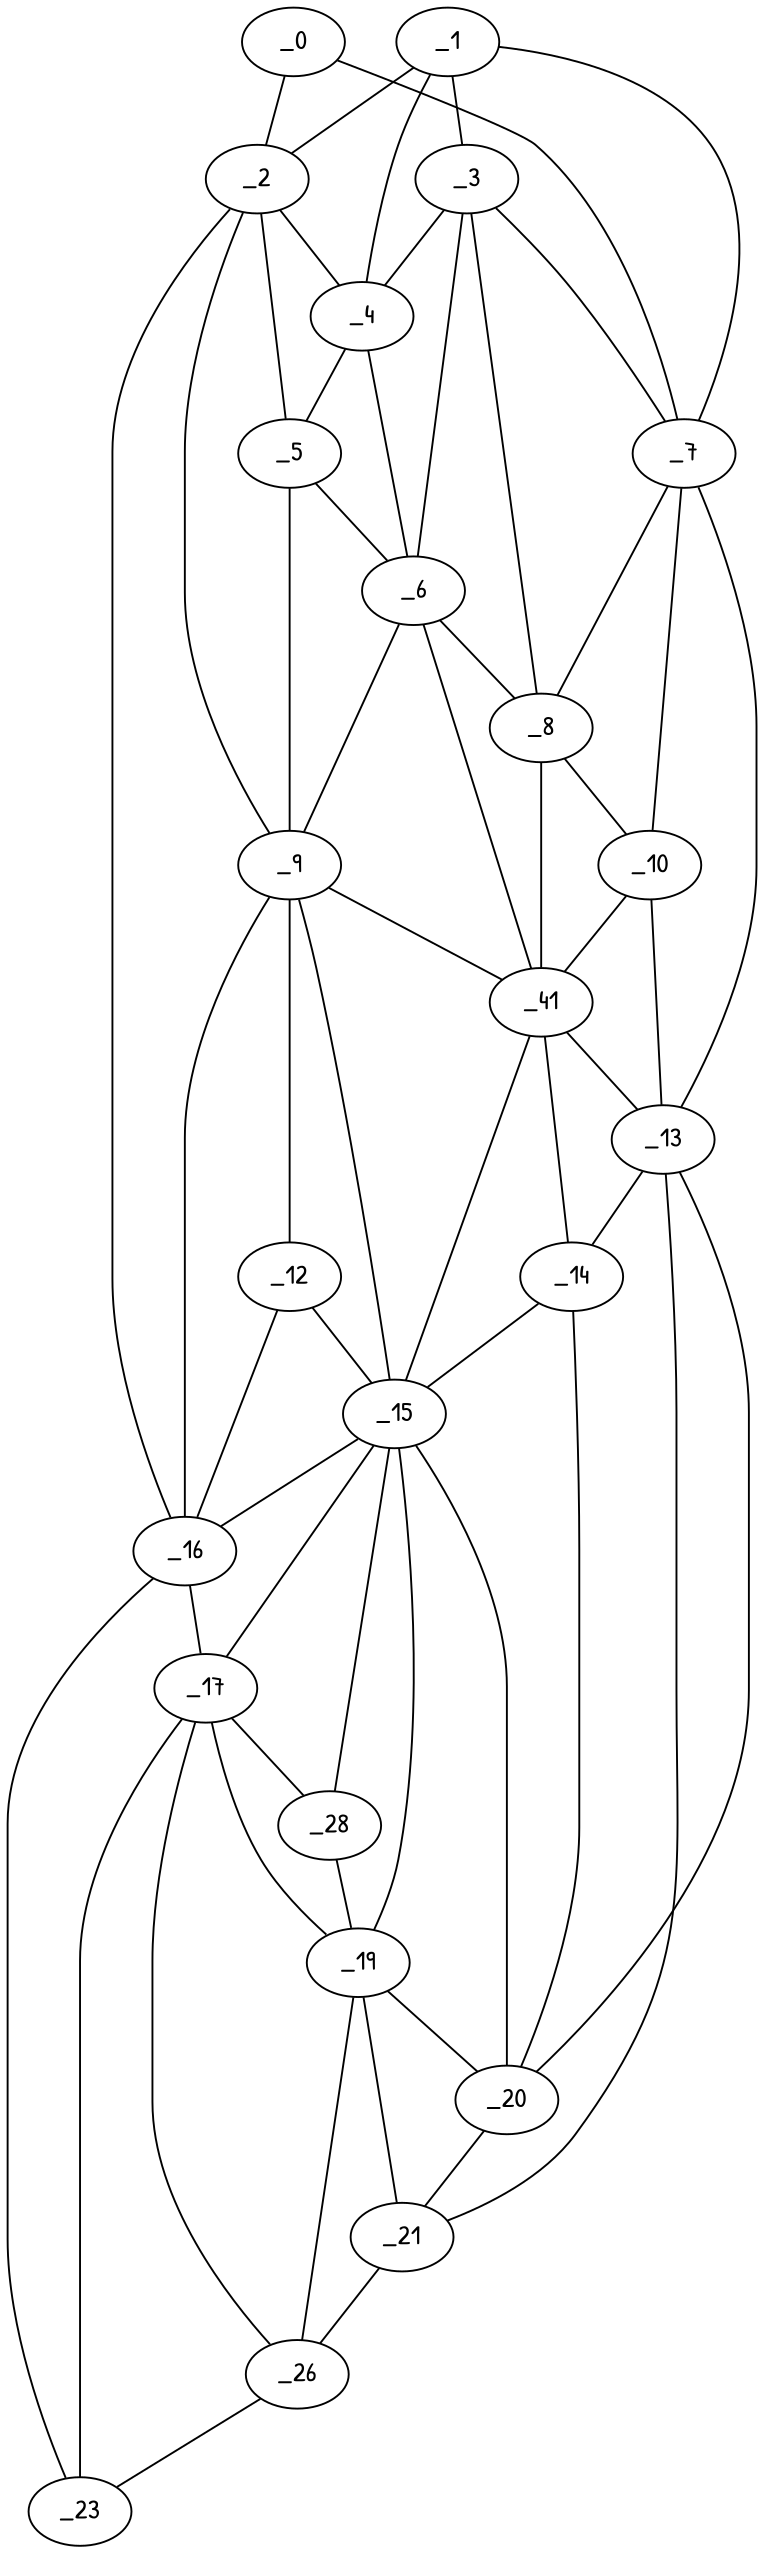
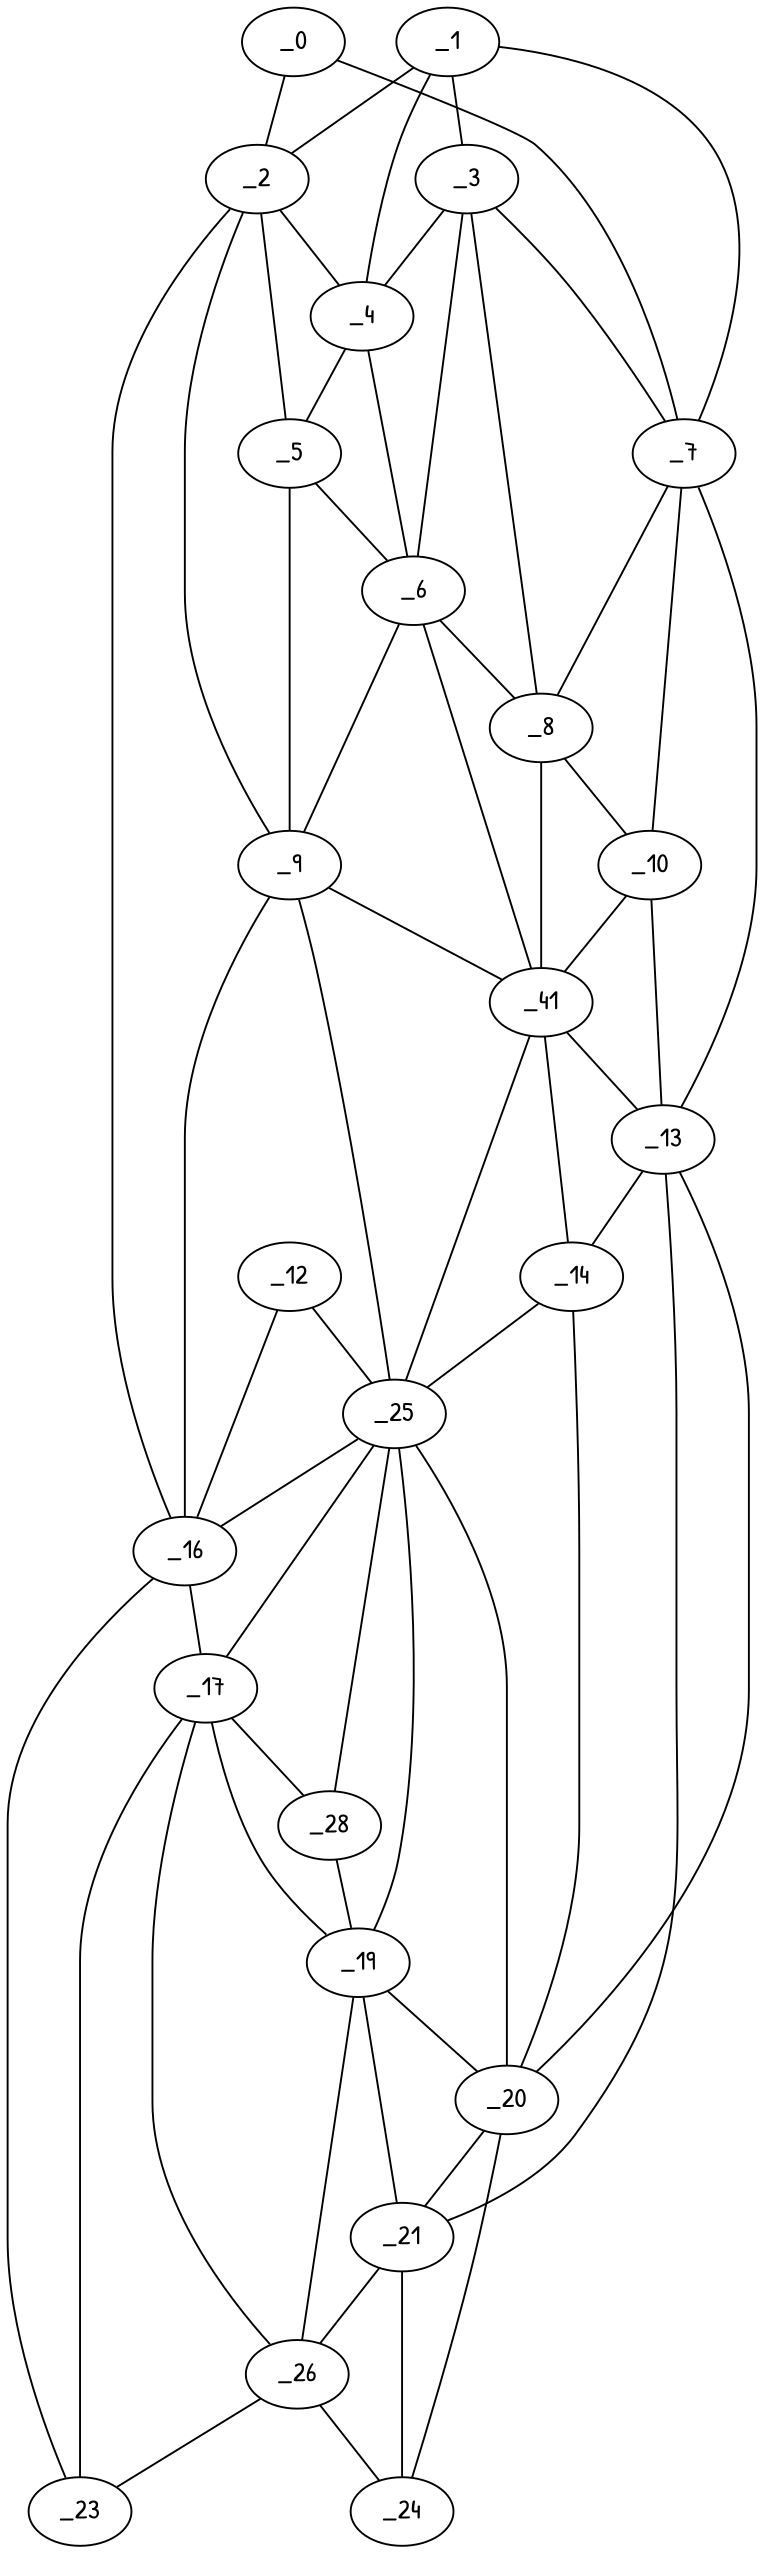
(290, 1071) -> none
(394, 1414) -> (394, 1414)
none -> (402, 2512)
